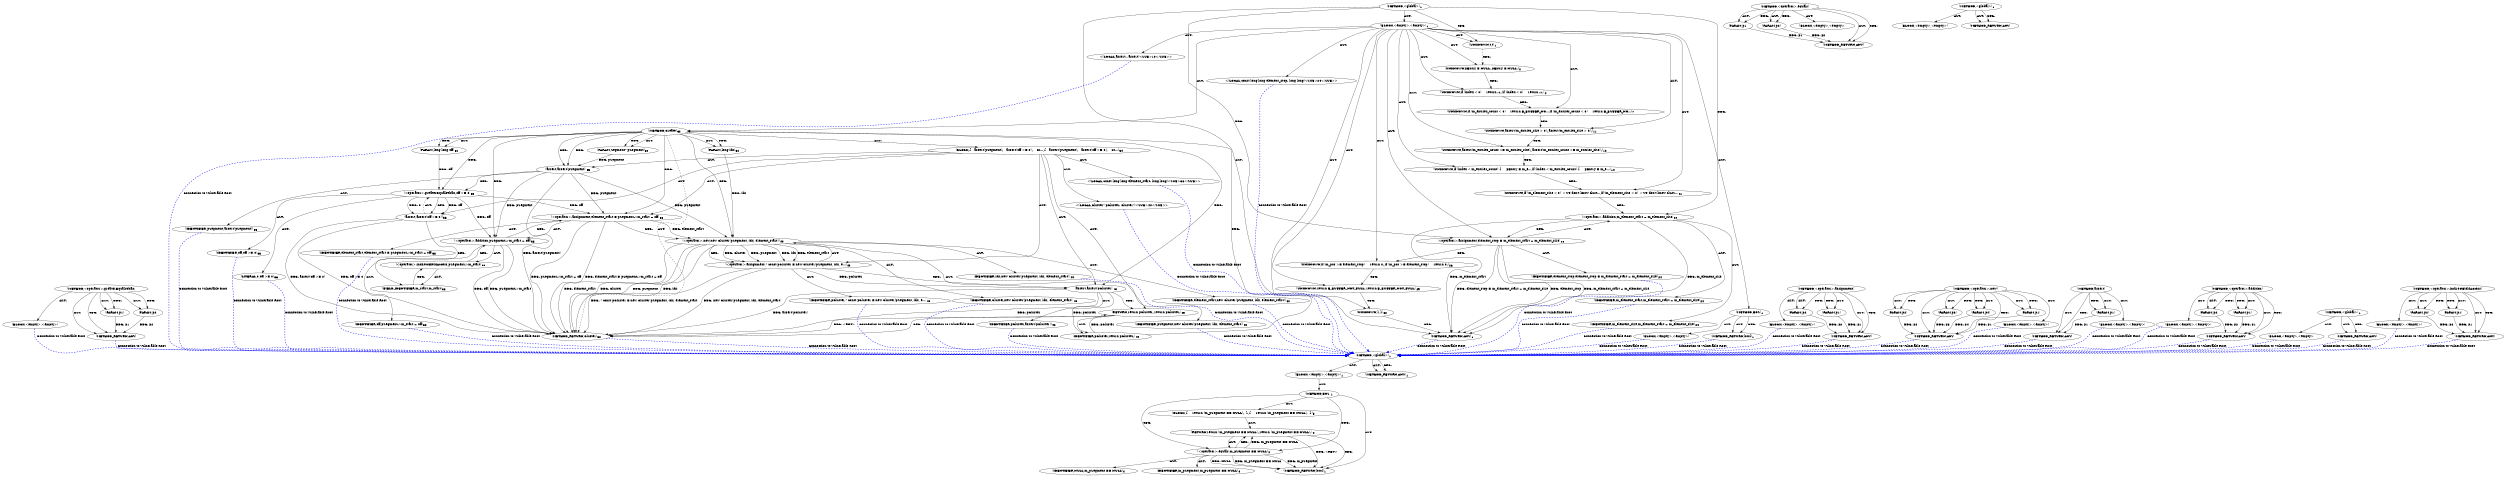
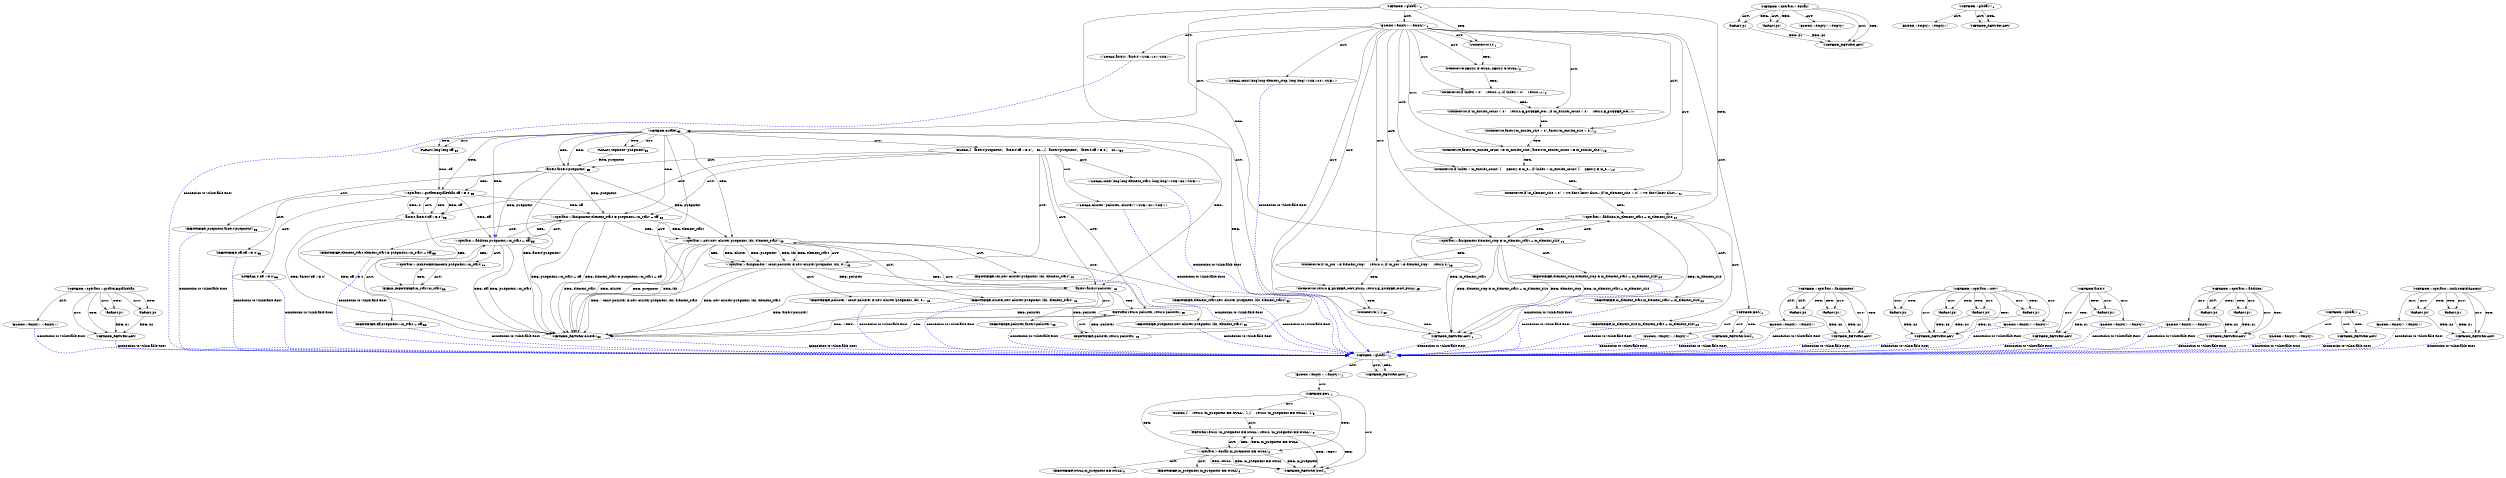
(524, 139) -> (524, 139)
(723, 150) -> none
(424, 206) -> (424, 206)
(675, 263) -> (675, 263)
